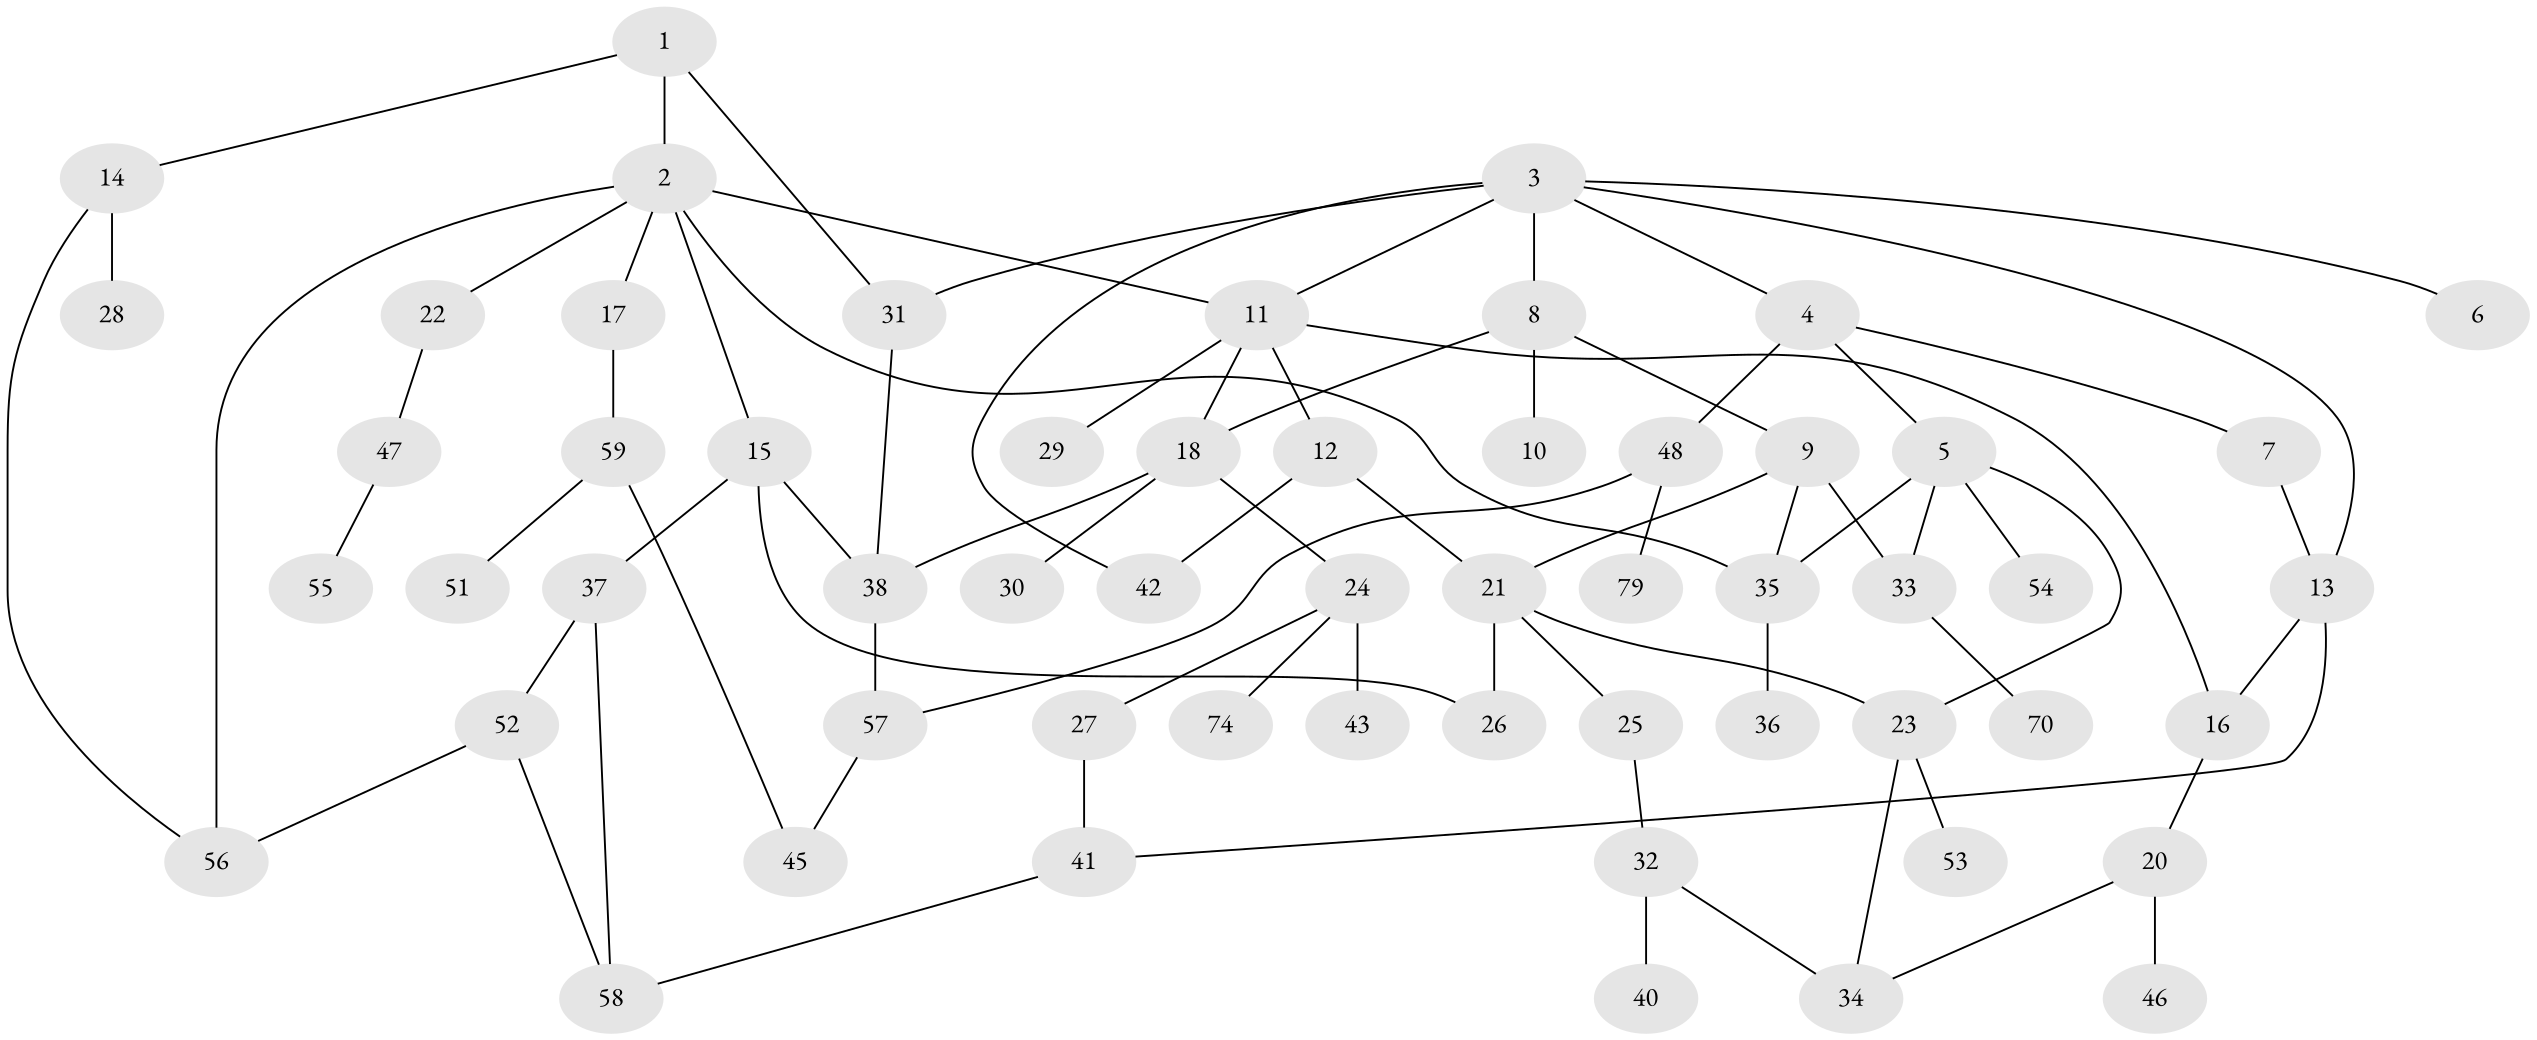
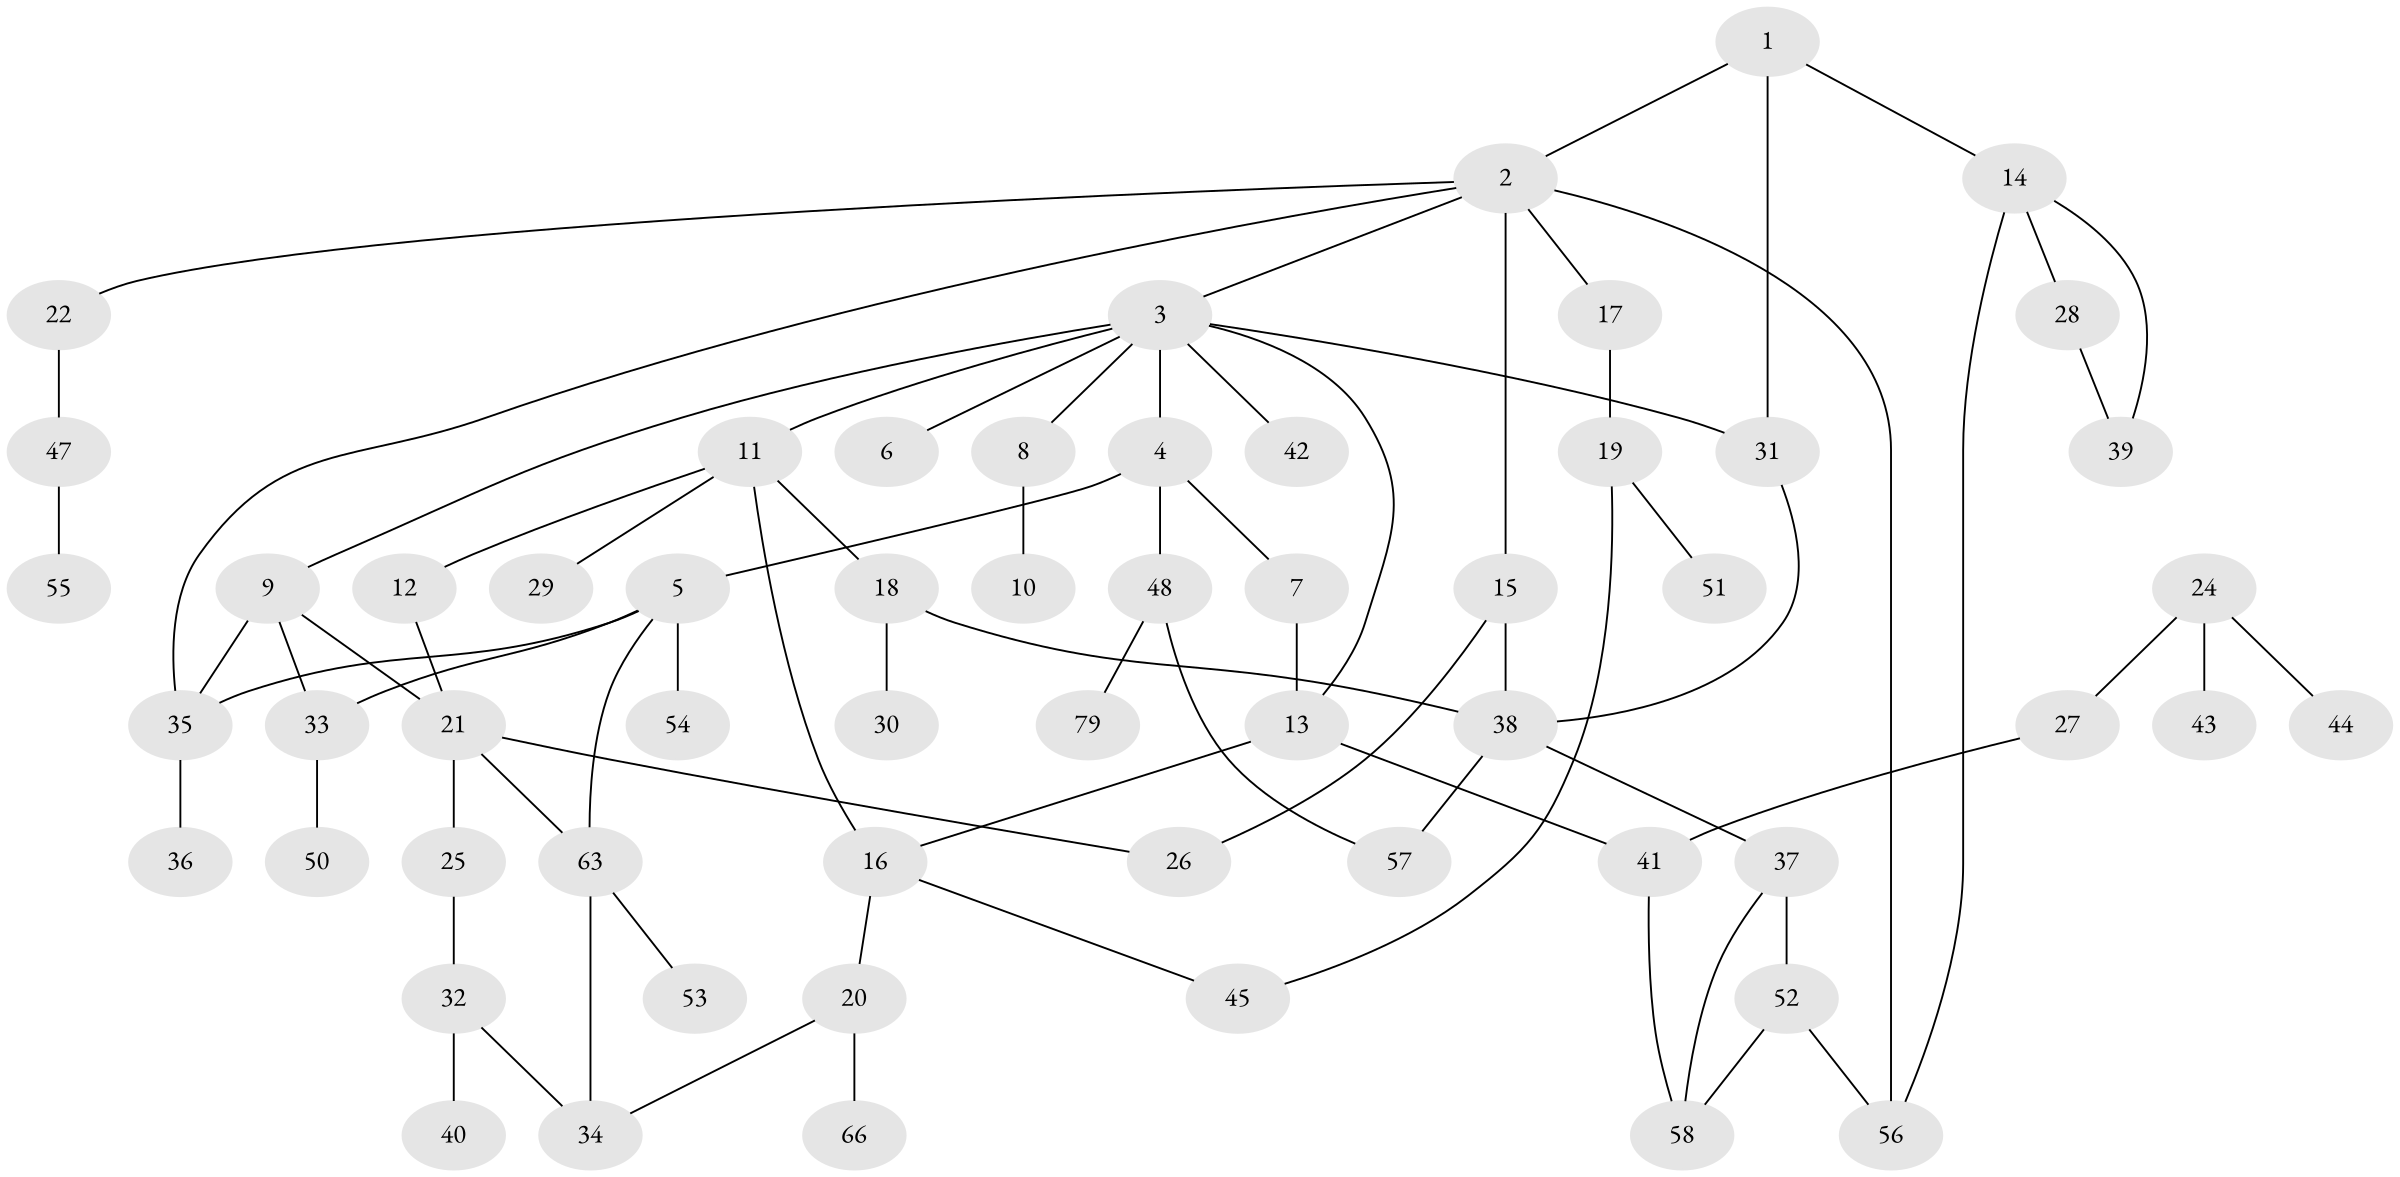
(960, 247) -> (1333, 247)
(1358, 378) -> none
(1671, 383) -> (699, 413)
(613, 452) -> (1610, 452)
none -> (2121, 452)
(677, 520) -> (1646, 794)
(1237, 520) -> none
(1273, 520) -> none
(1221, 725) -> (2341, 725)
(1904, 725) -> (590, 862)
(2041, 725) -> (317, 862)
(836, 793) -> (1057, 930)
(2155, 999) -> (854, 1135)
